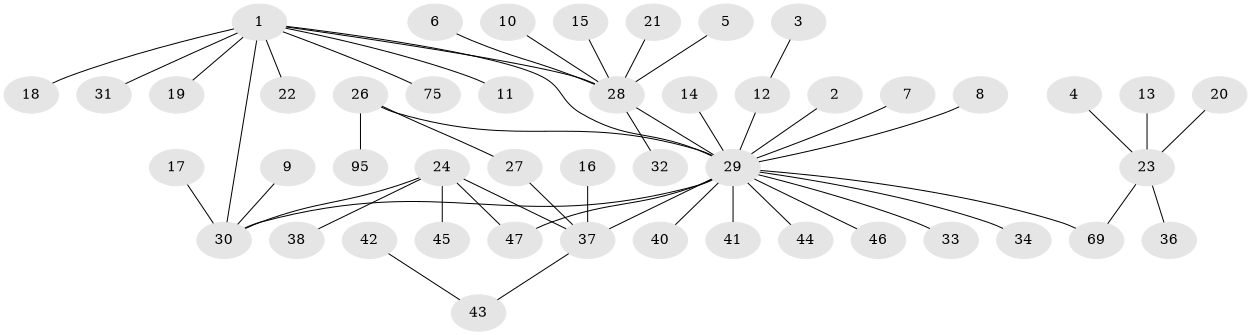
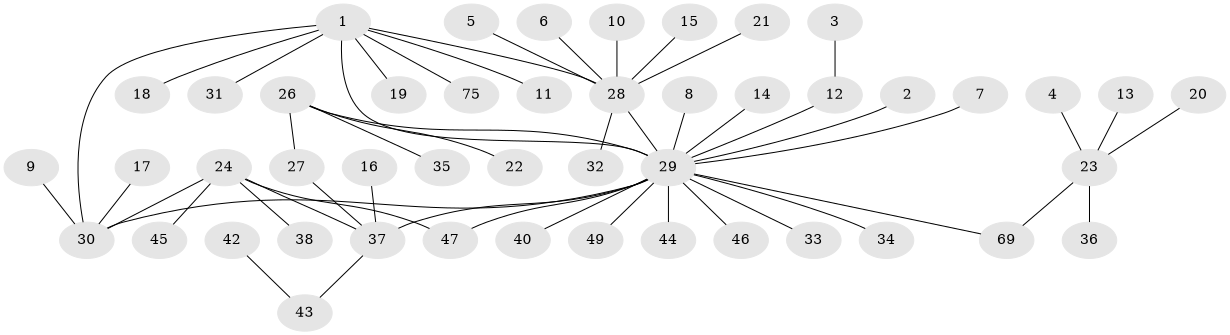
(274, 59) -> (402, 130)
(360, 168) -> (442, 168)
(733, 240) -> (596, 240)
